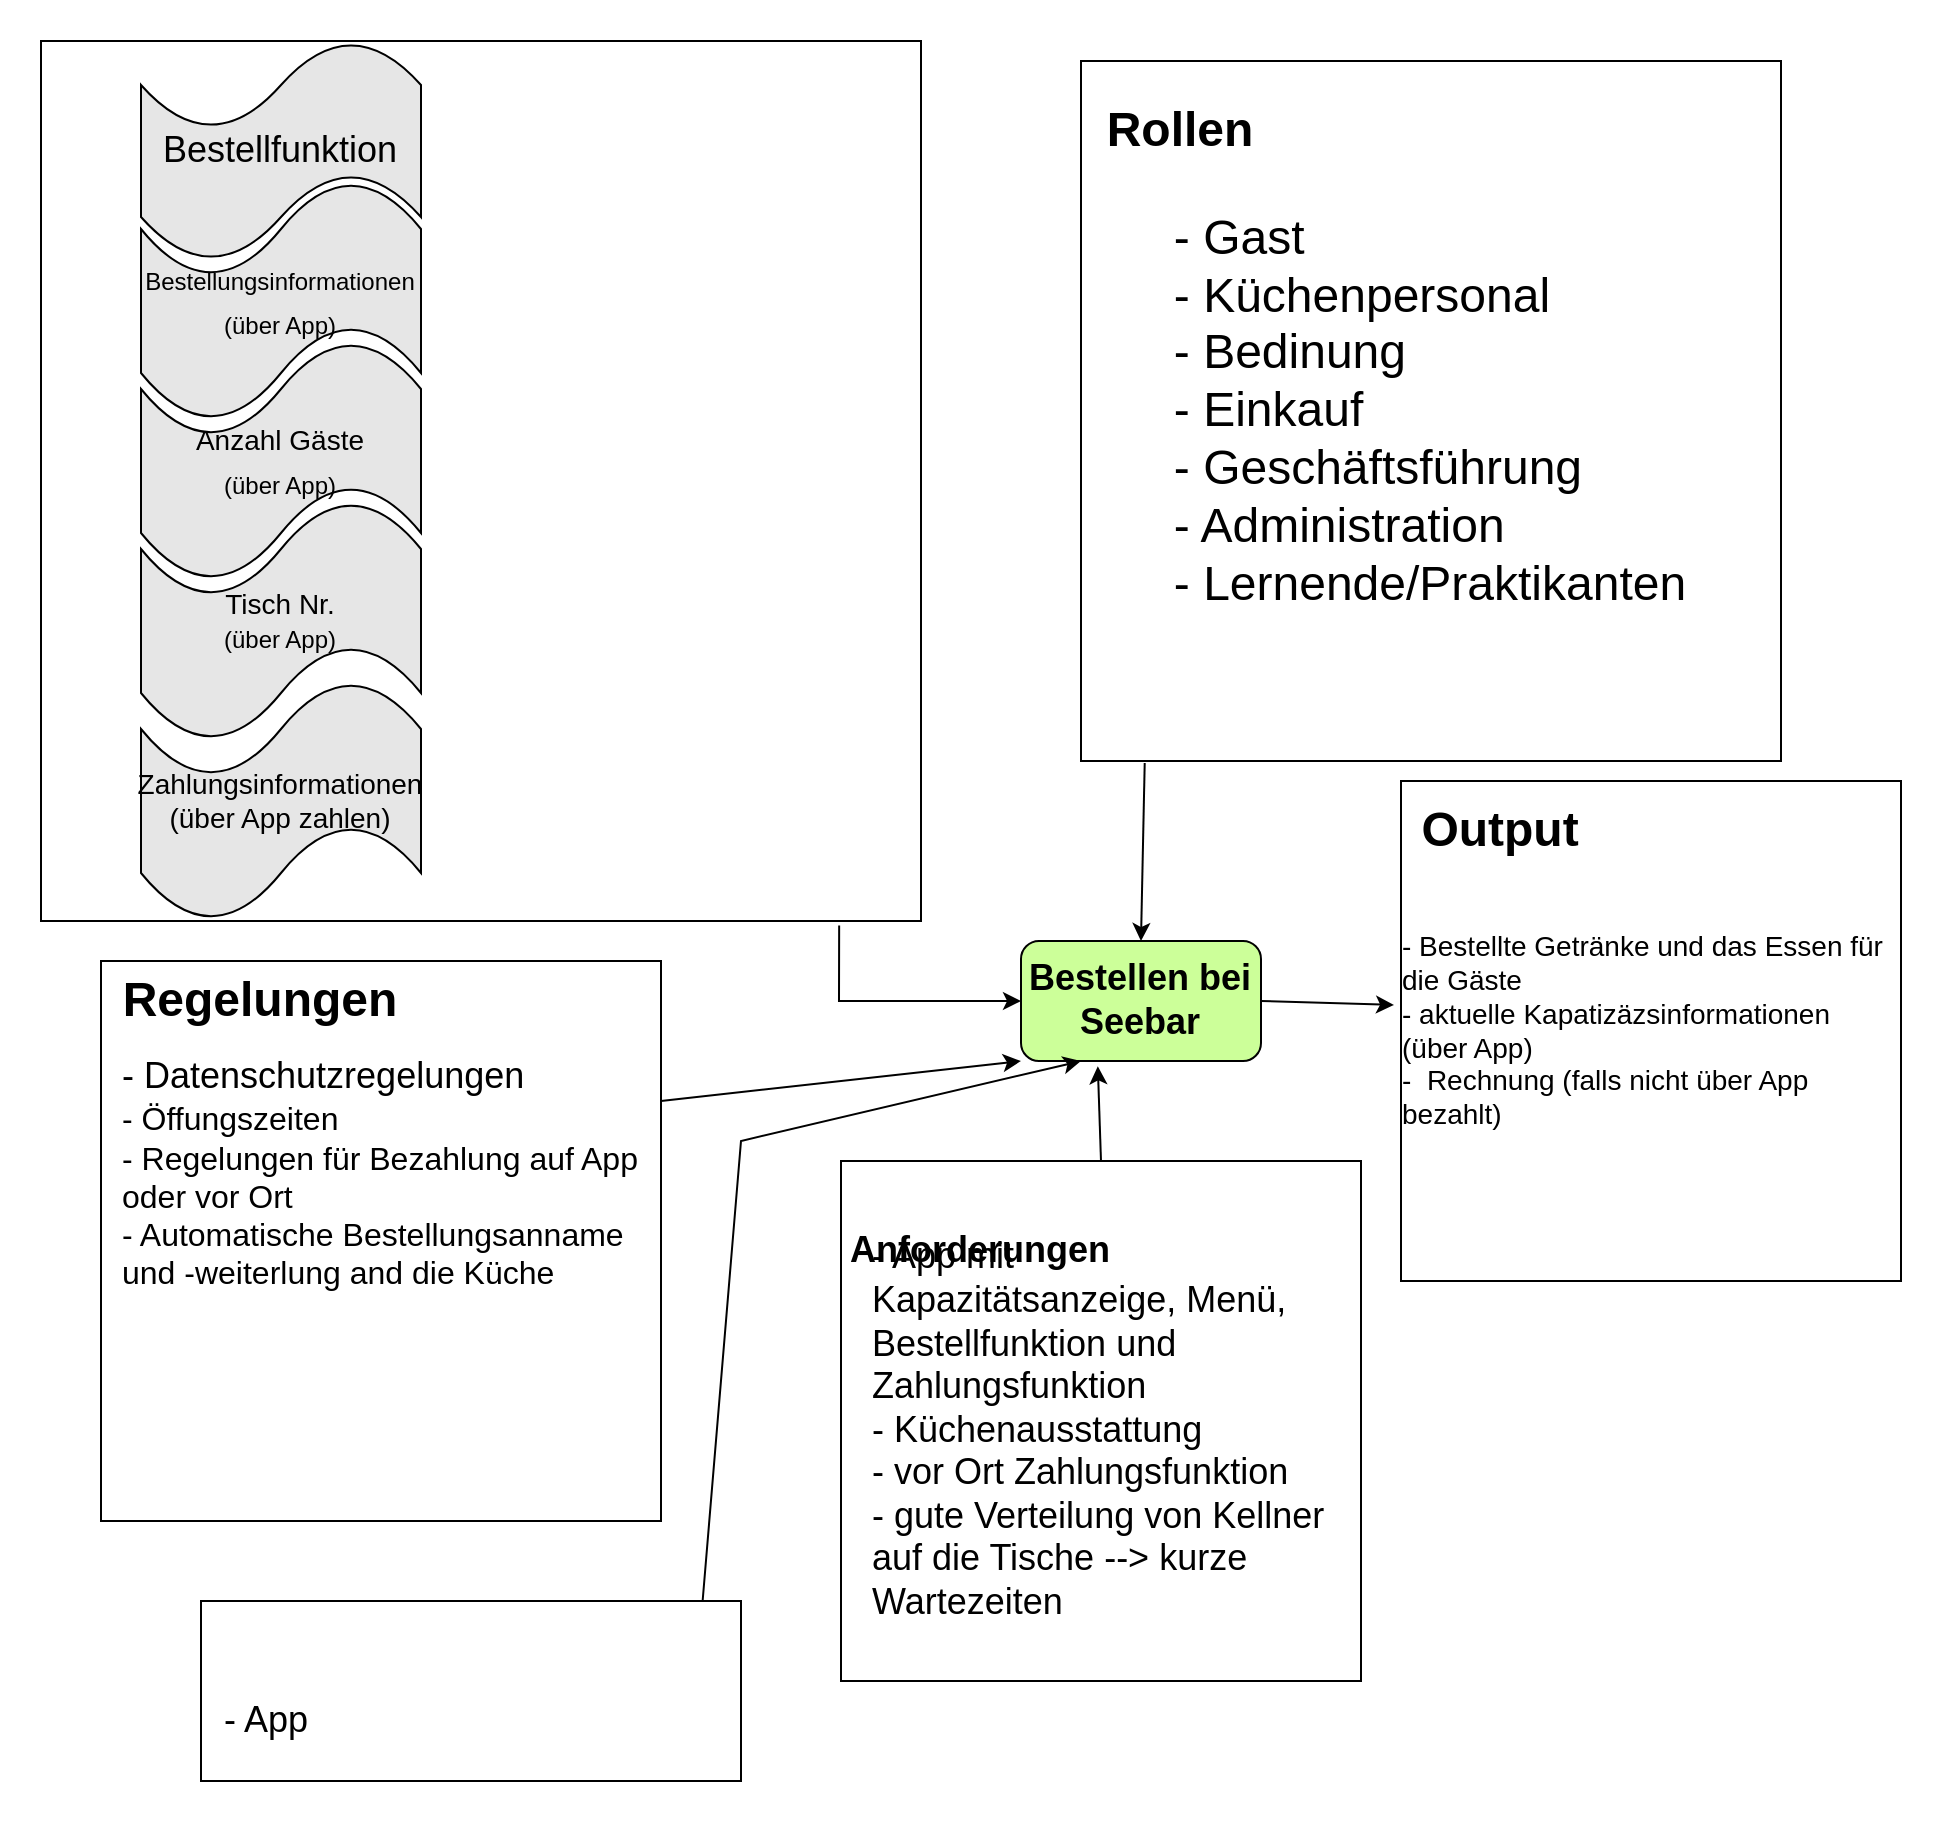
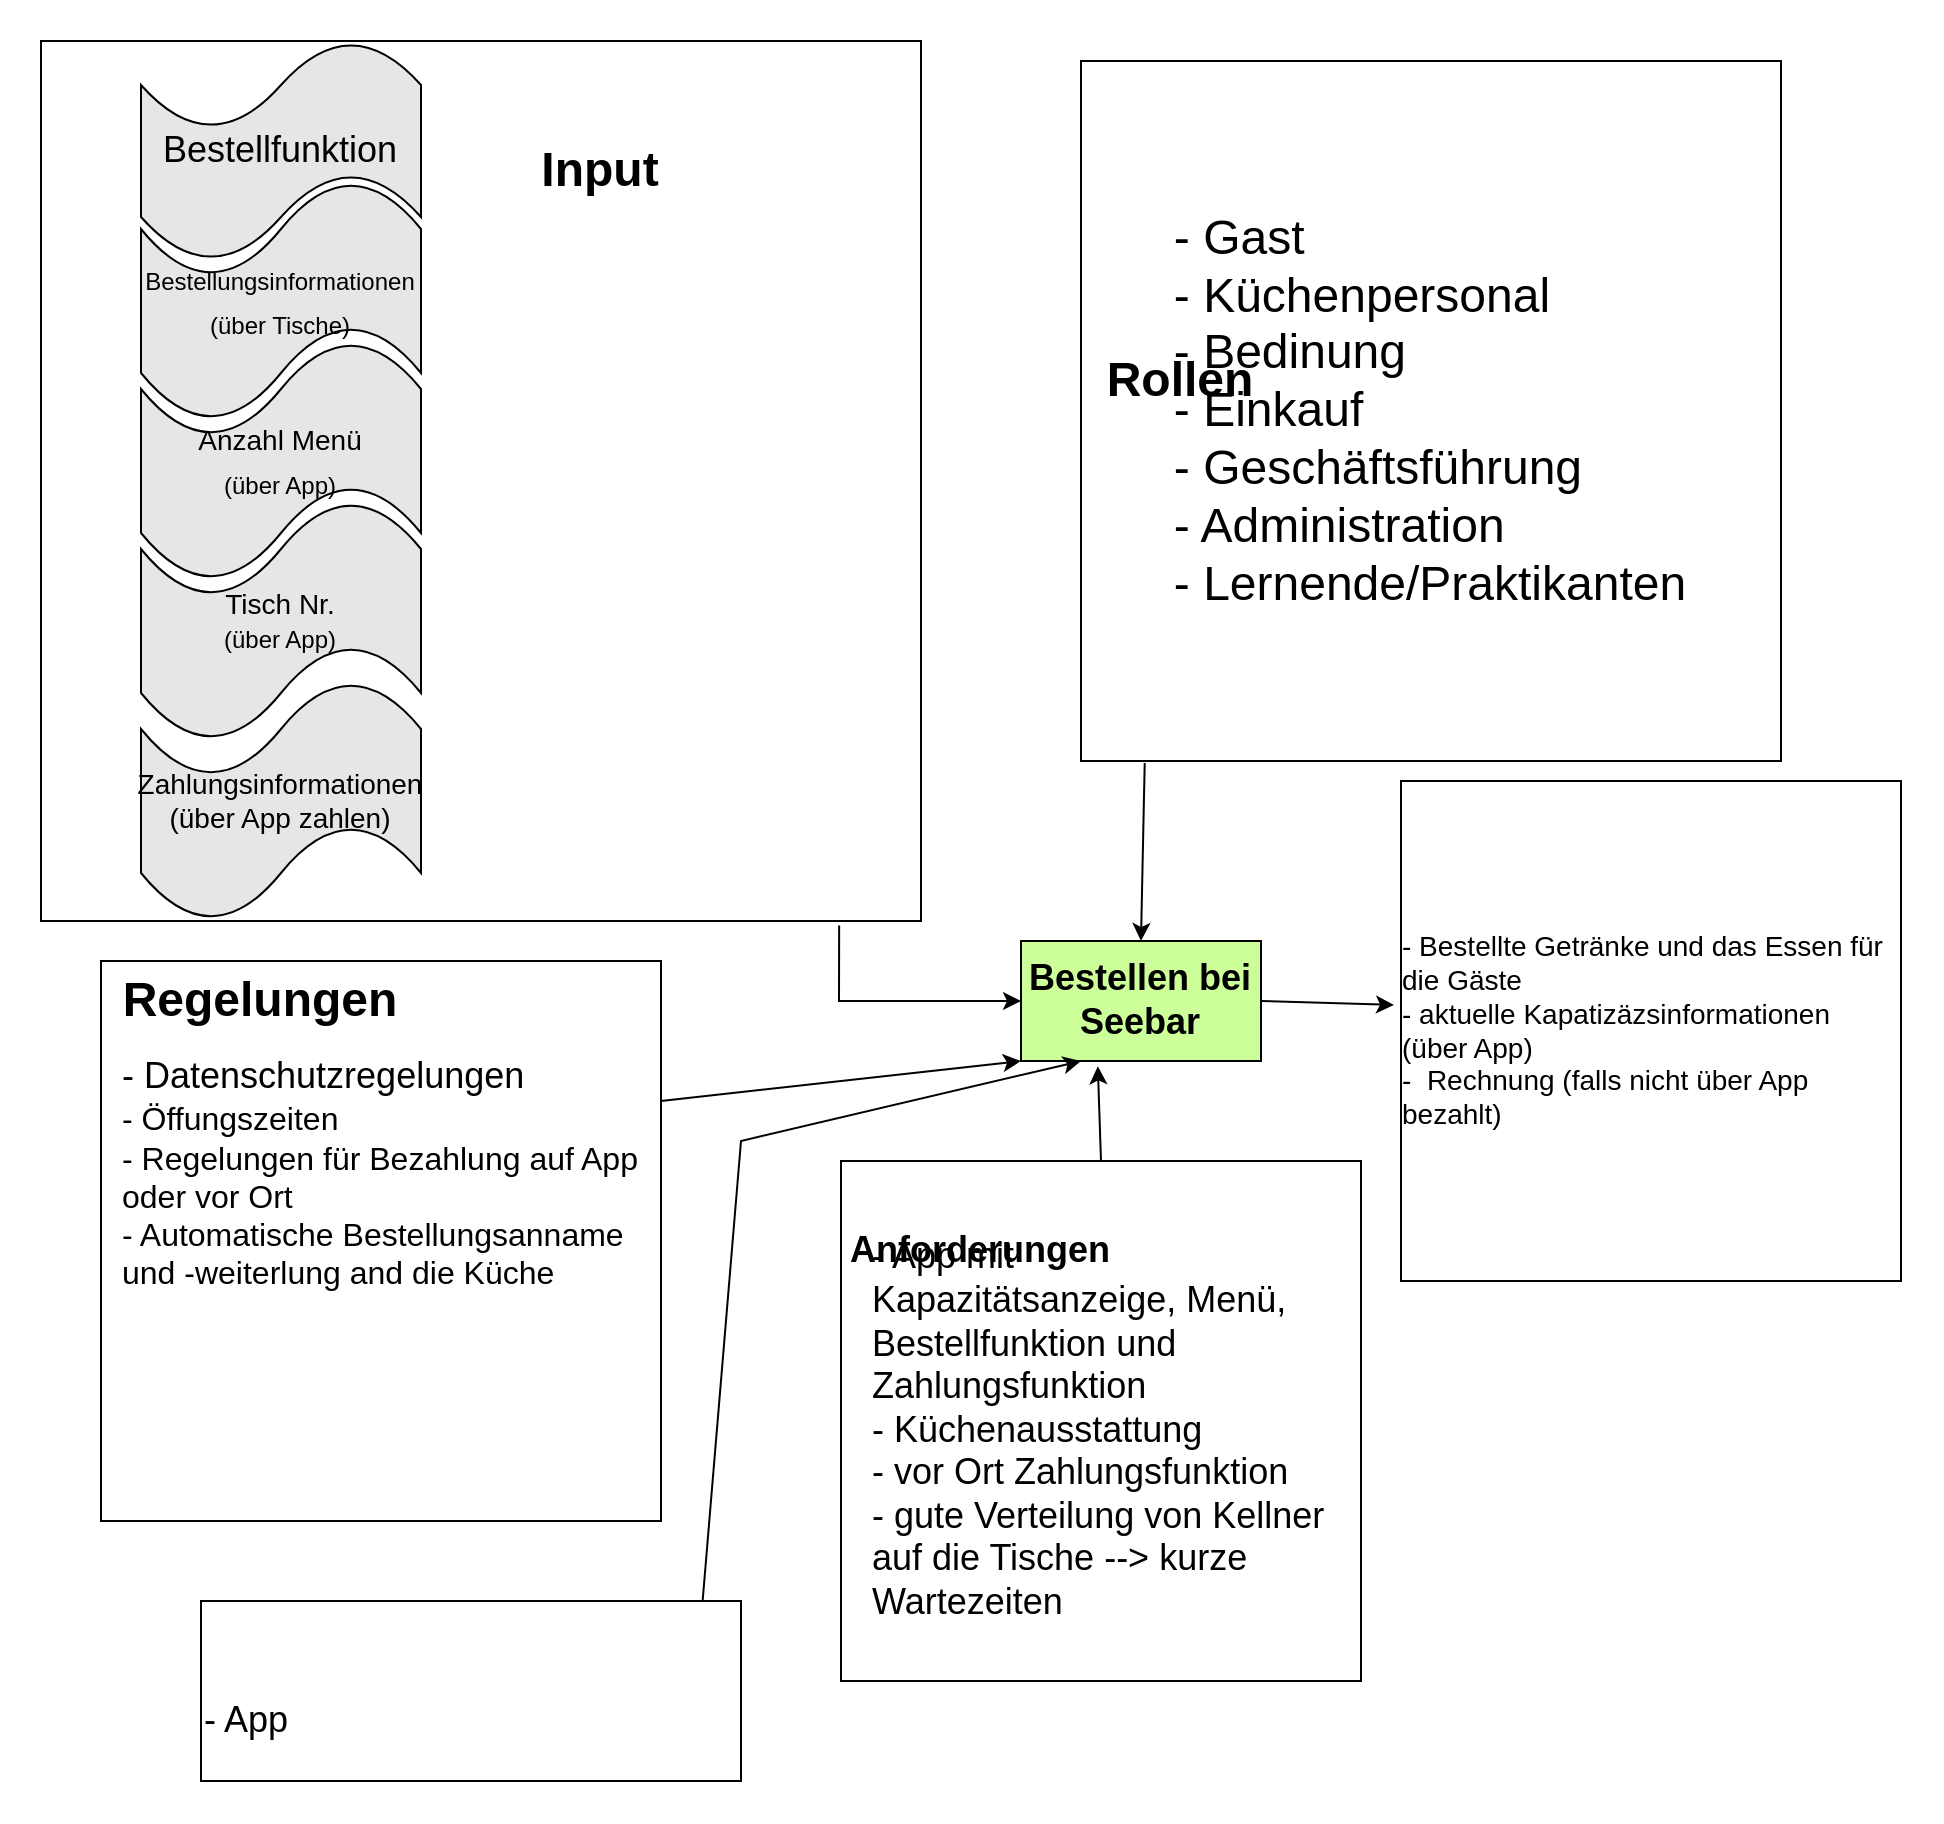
(1181, 131) -> (1181, 381)
none -> (601, 171)
(281, 301) -> (281, 301)
(281, 461) -> (281, 461)
(1501, 831) -> none
(1141, 1001) -> (1141, 1001)
(321, 1721) -> (301, 1721)
